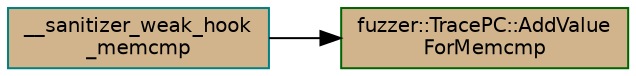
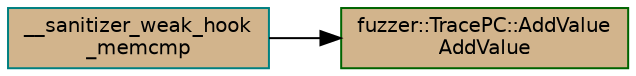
(485, 38) -> (485, 38)
